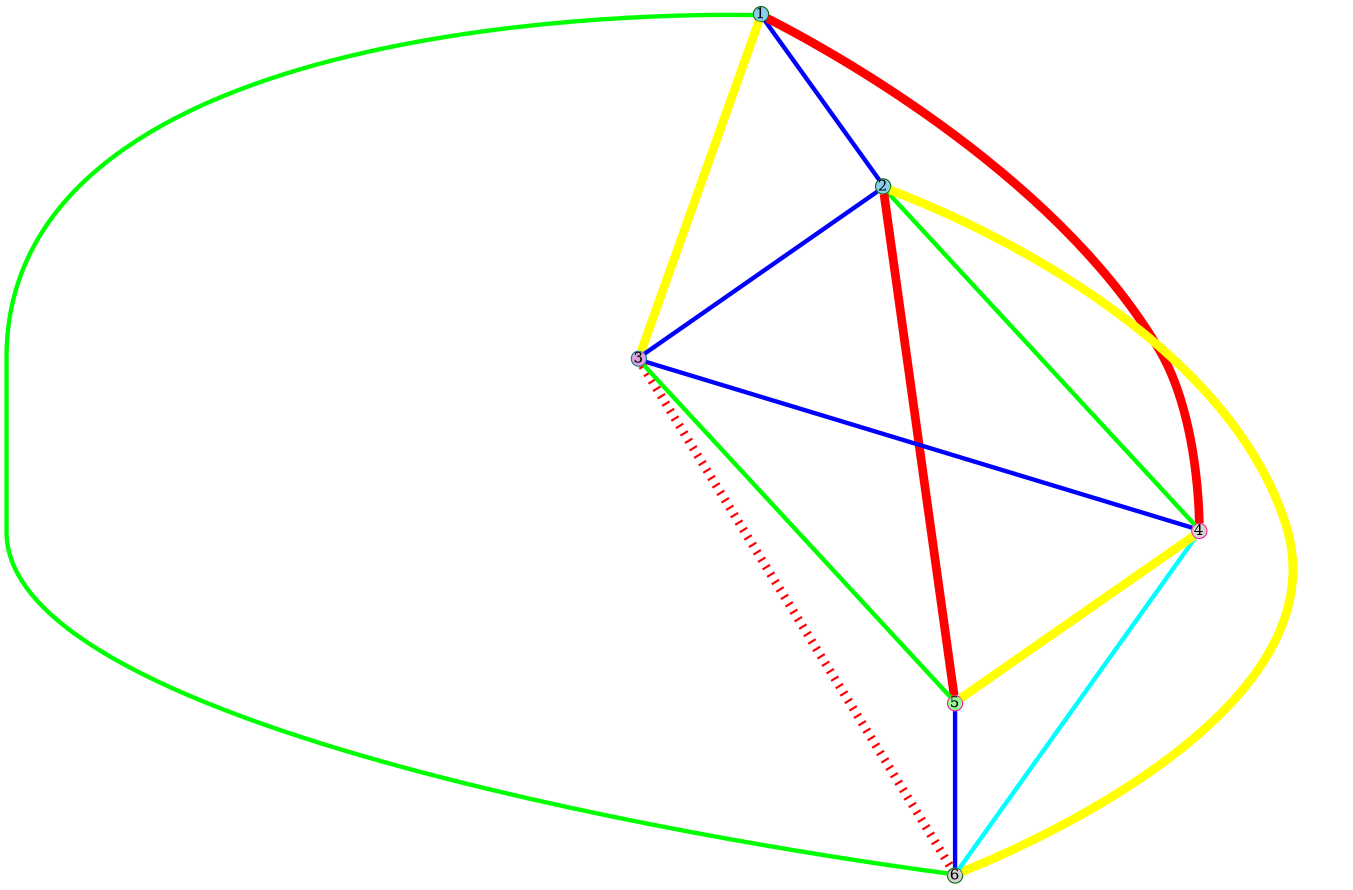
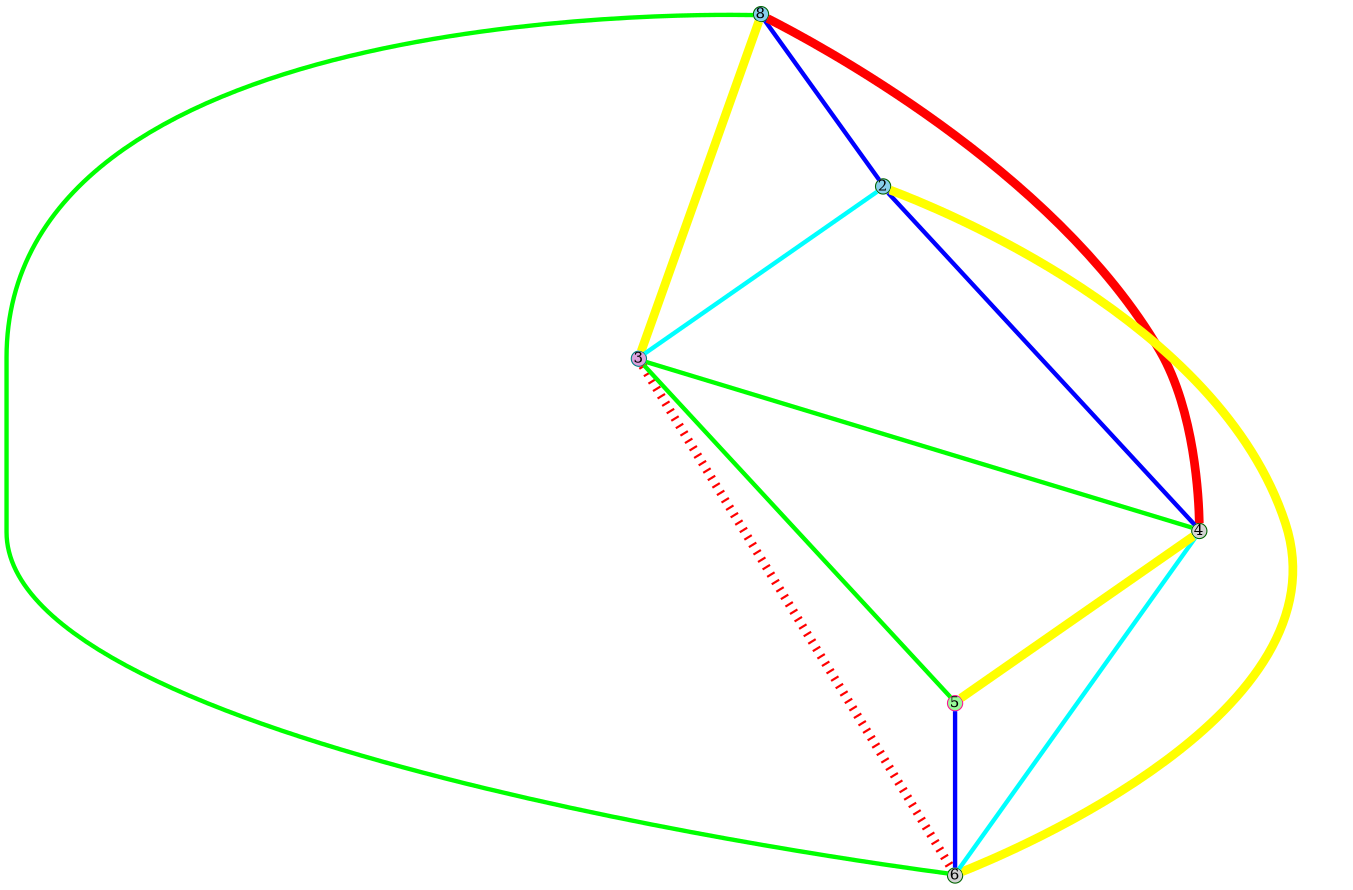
(761, 14) -> (761, 14)
(761, 273) -> (761, 273)
(1041, 359) -> (1041, 359)
(917, 432) -> none
(905, 441) -> (919, 445)
(1199, 531) -> (1199, 531)
